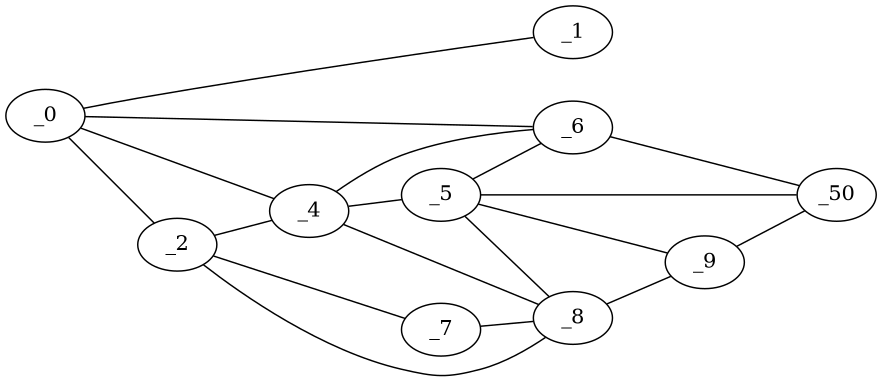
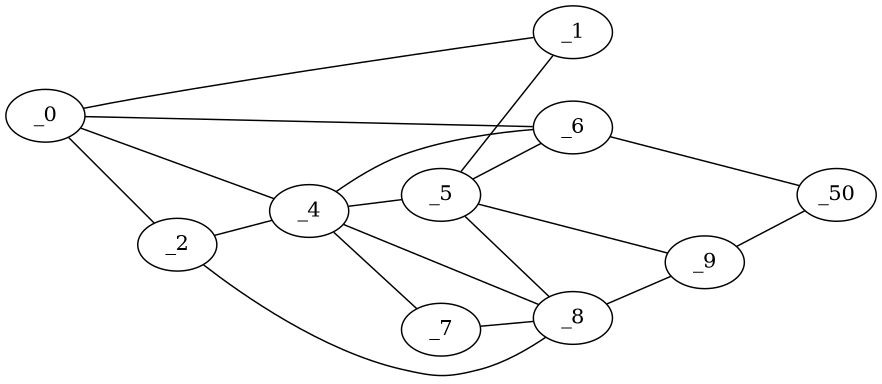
(639, 195) -> (507, 114)
(309, 287) -> (375, 270)
